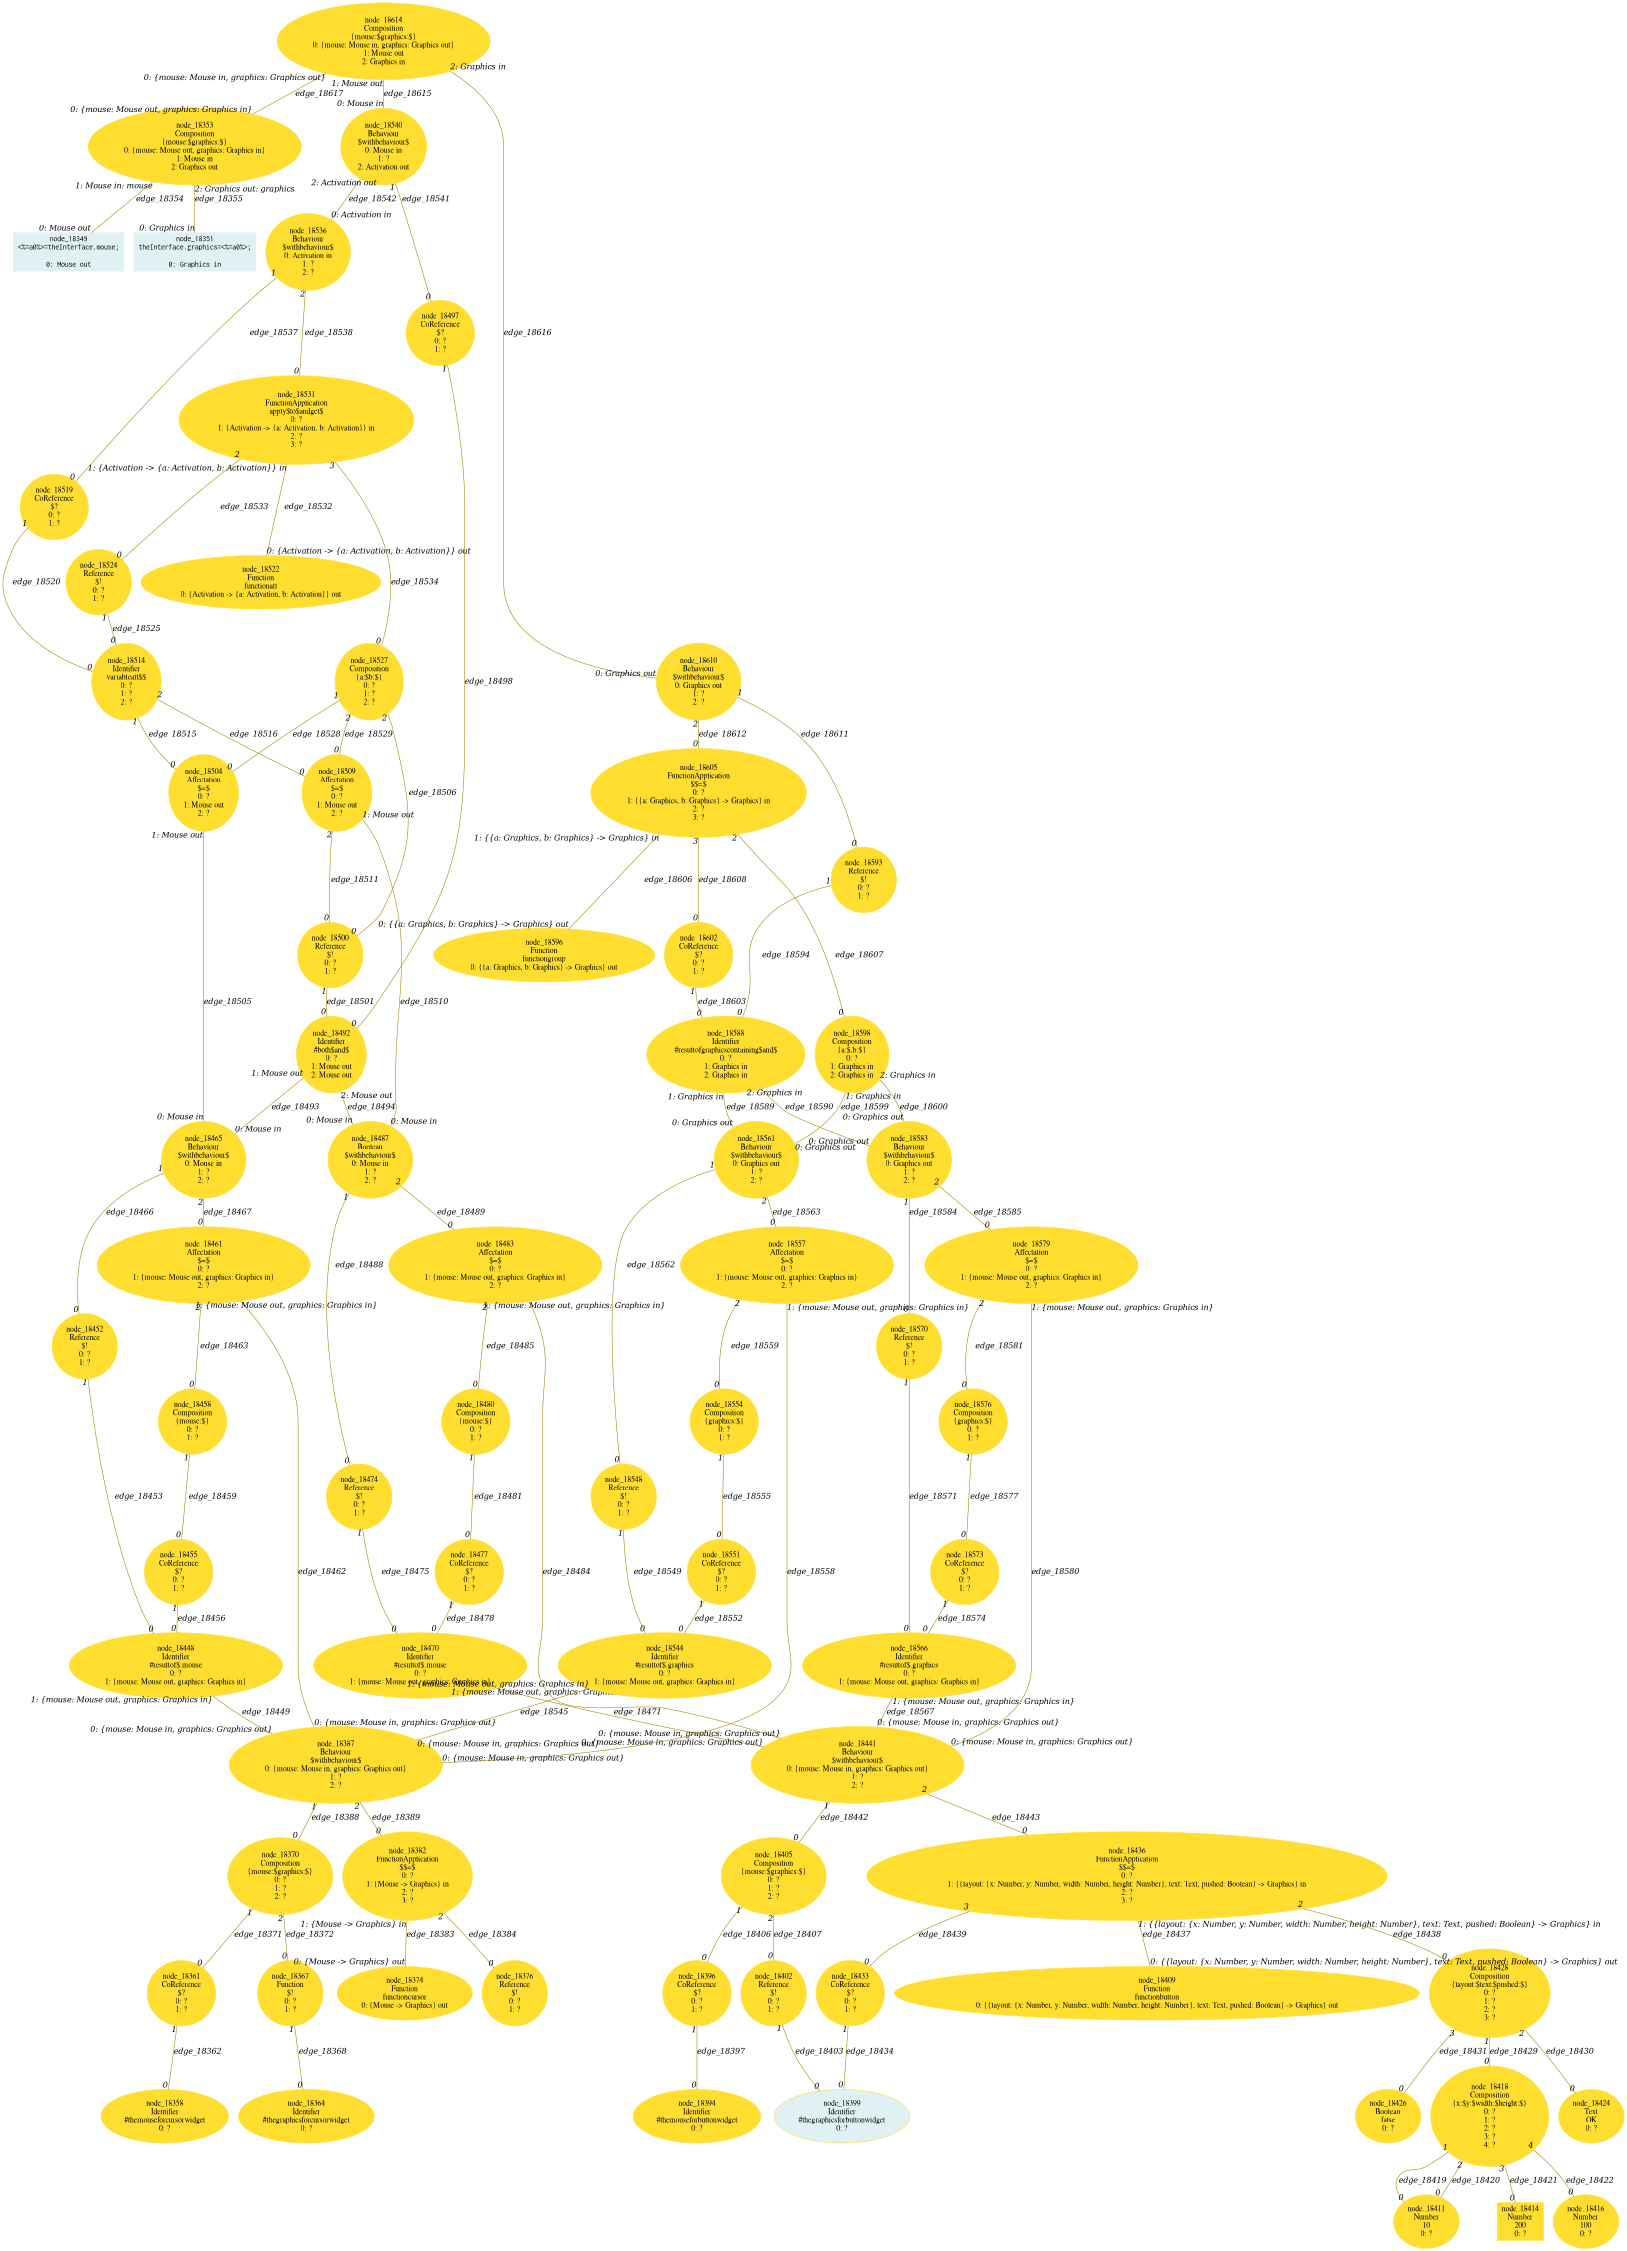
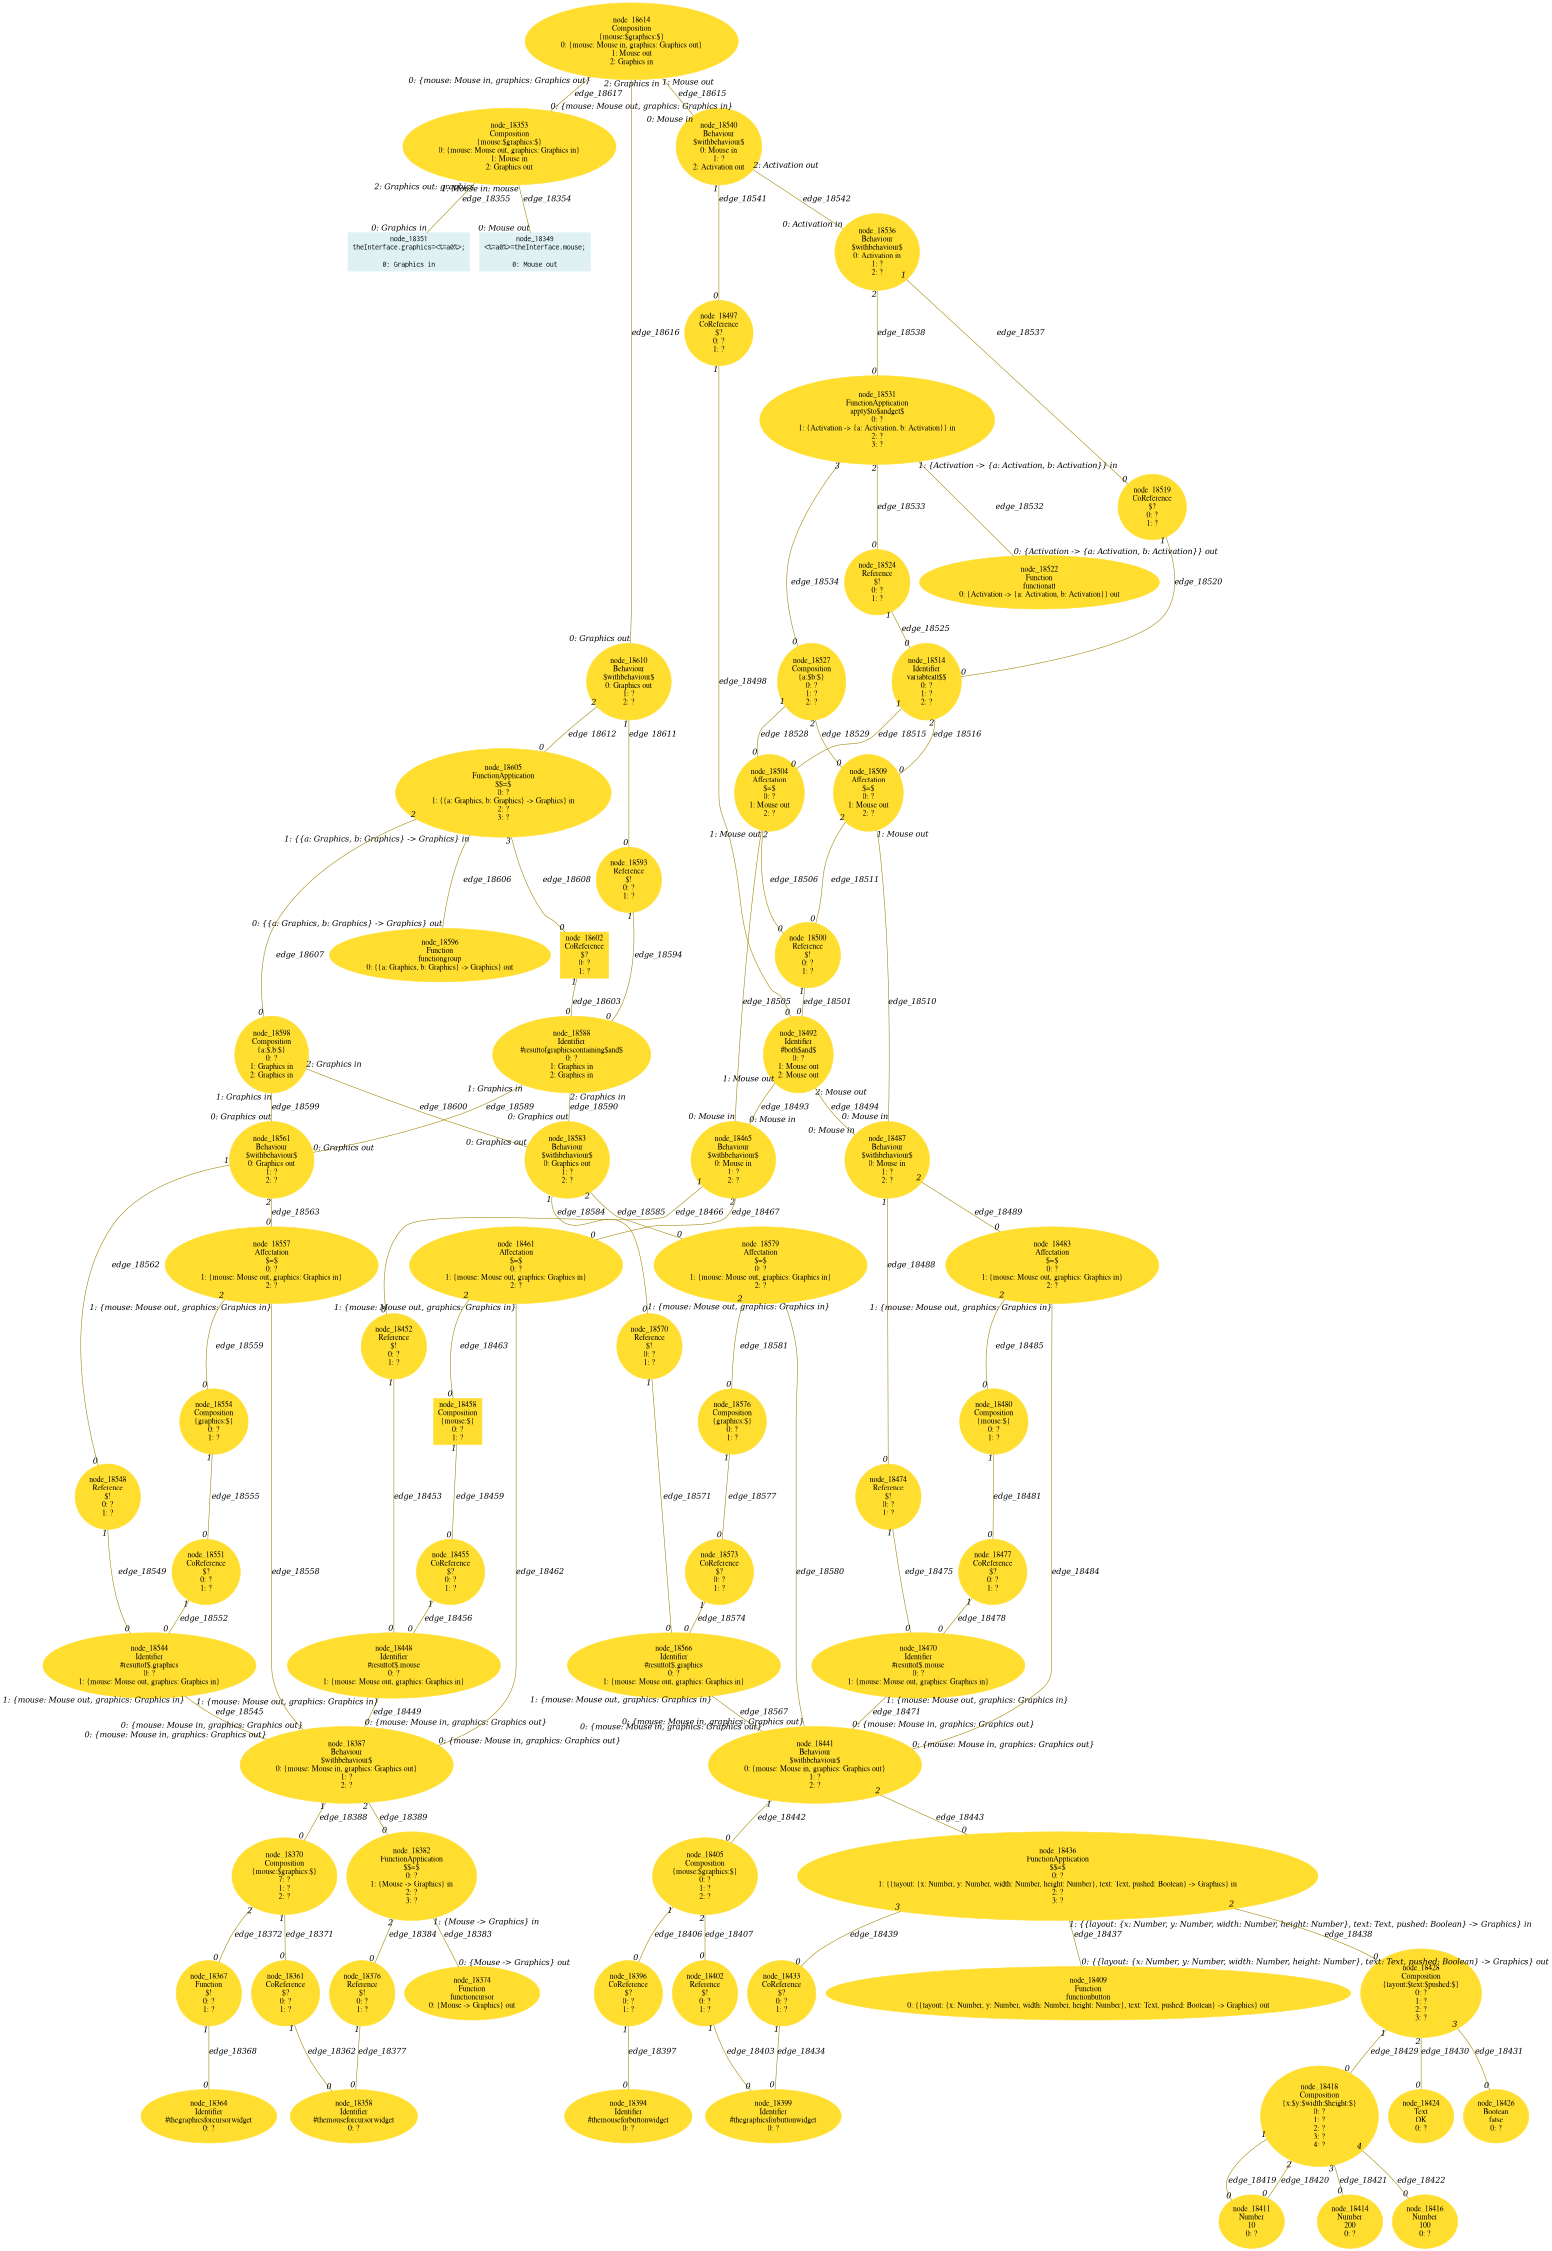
(407, 832) -> (763, 885)
(699, 955) -> (584, 955)
(370, 1160) -> (887, 1160)
(193, 1422) -> (458, 1422)
(280, 1876) -> (284, 1876)
none -> (358, 2058)
(842, 2116) -> (773, 2116)
(1520, 2222) -> (1350, 2222)
